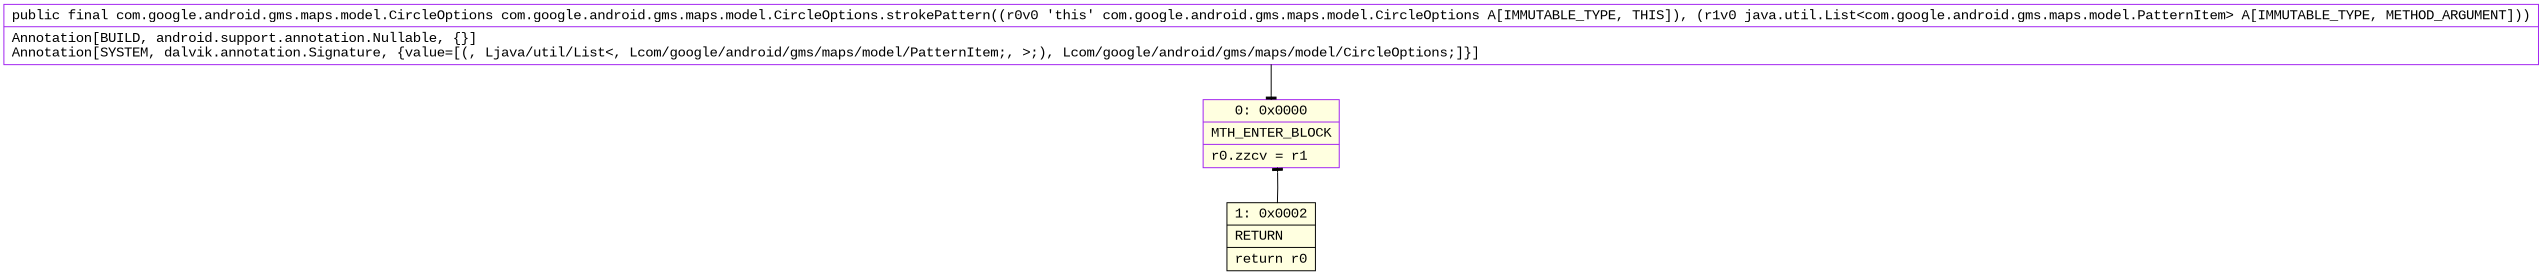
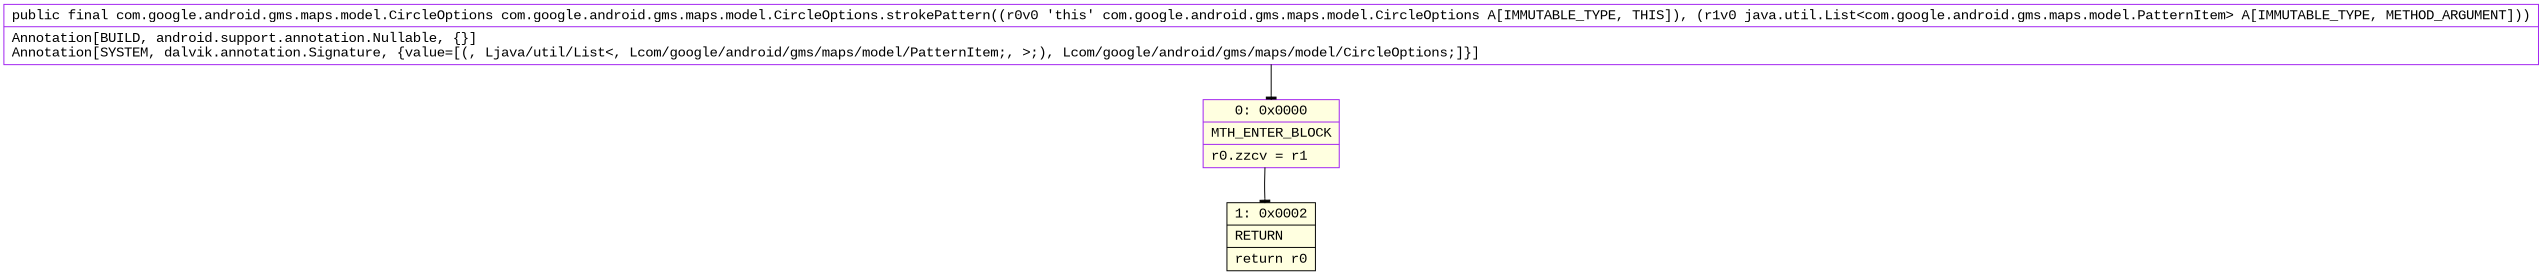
(1278, 188) -> (1265, 183)
